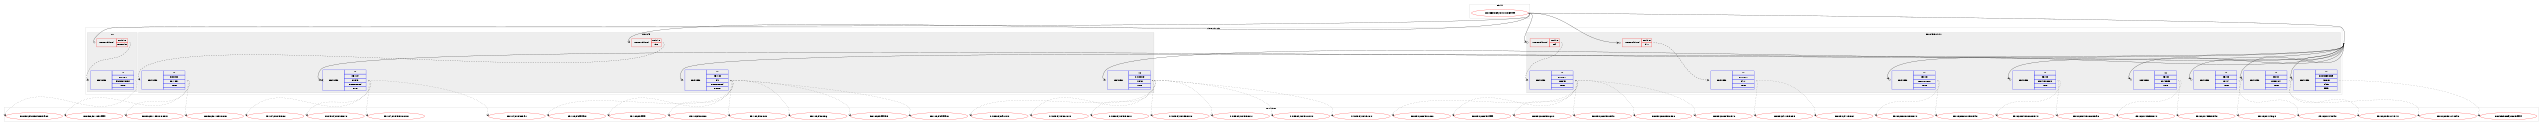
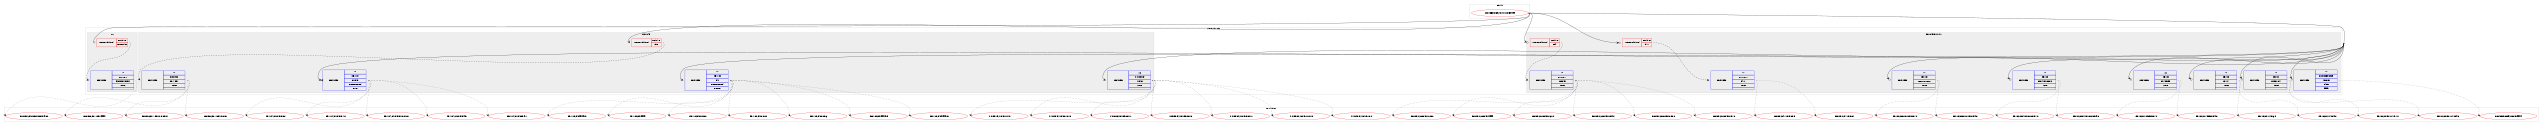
(336, 116) -> (336, 116)
none -> (457, 116)
(1000, 116) -> (1000, 116)
(1120, 116) -> (1120, 116)
(1181, 116) -> (1181, 116)
